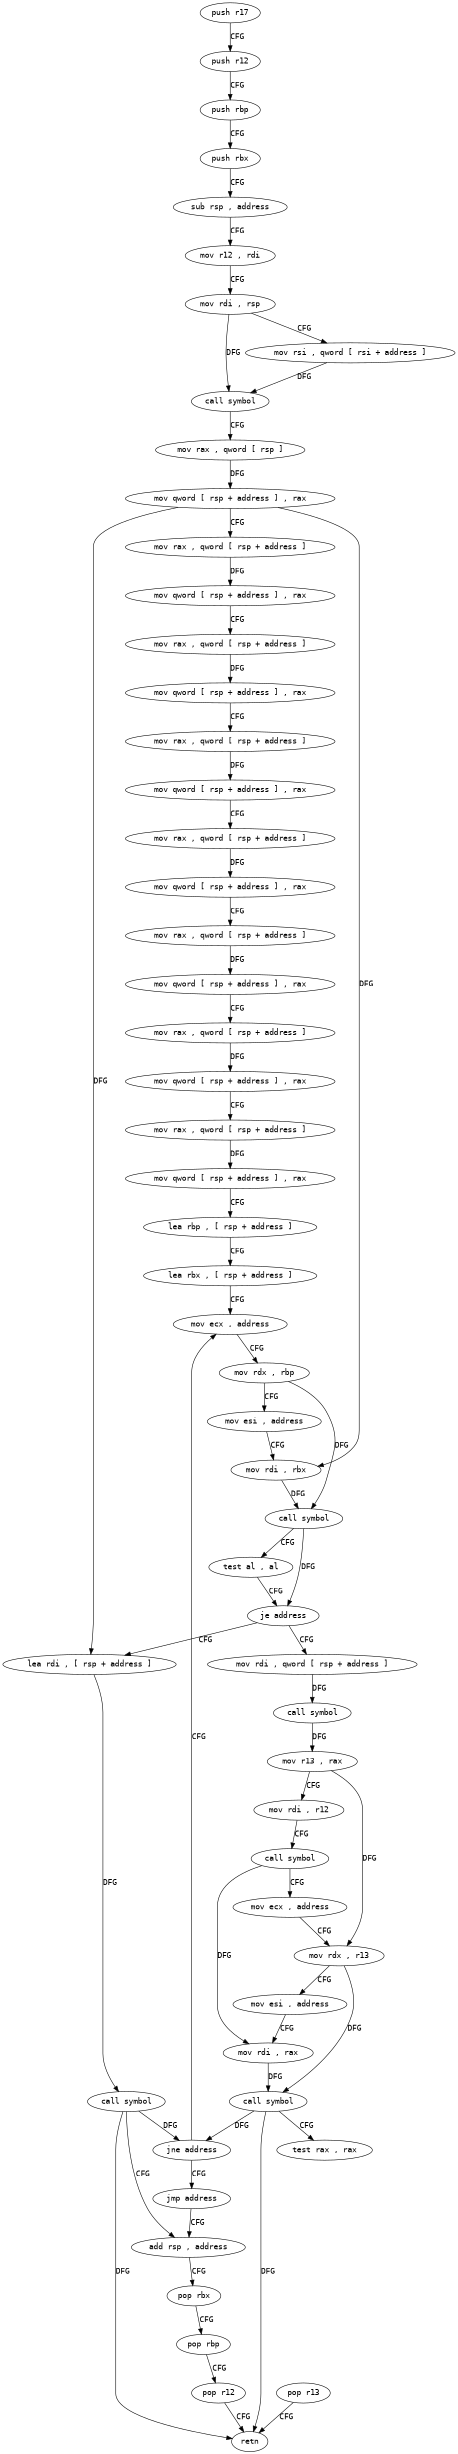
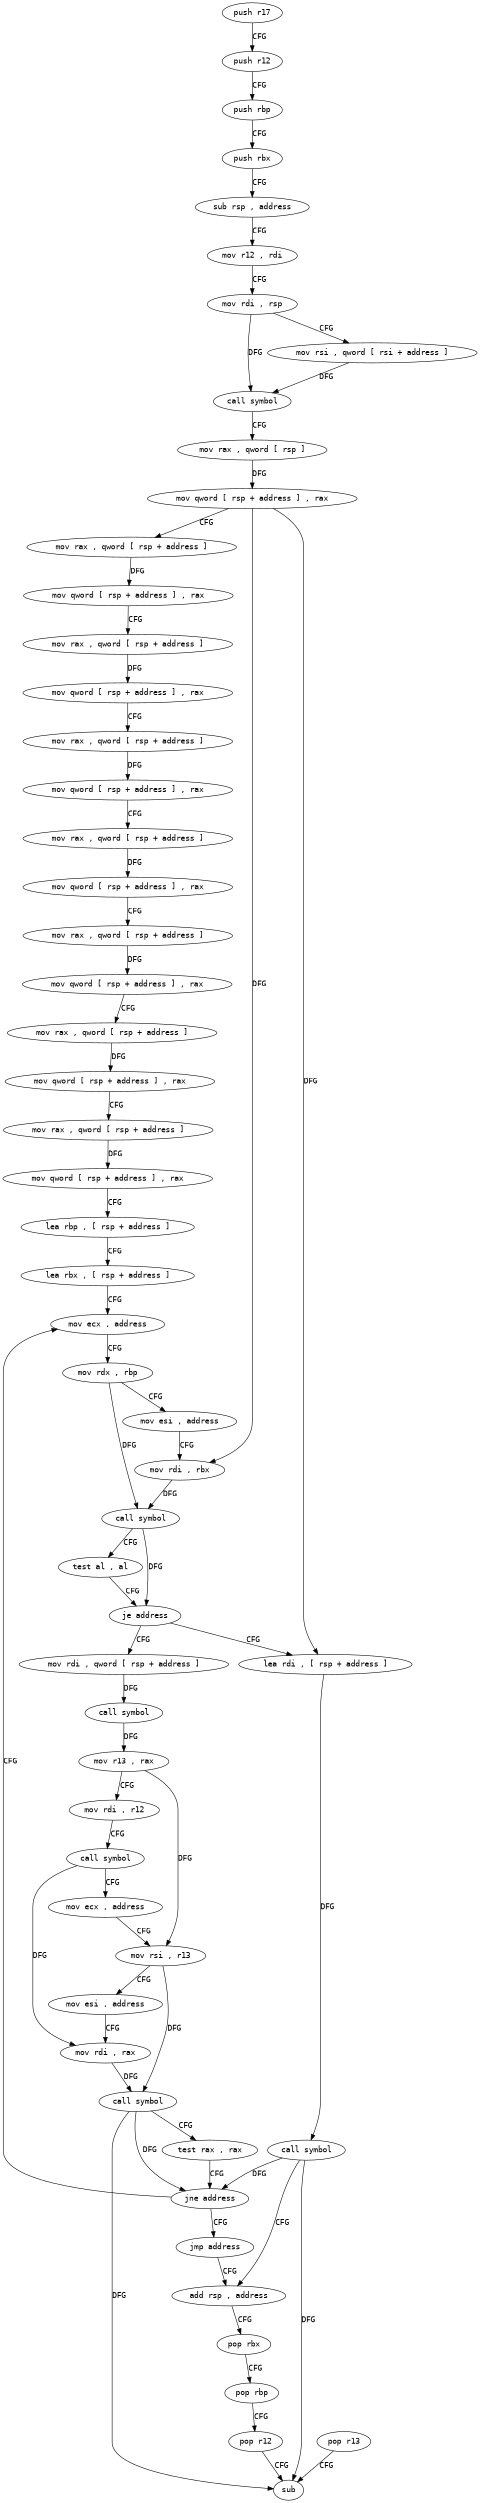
(339, 1956) -> (161, 1956)
none -> (210, 2172)
(250, 2442) -> (289, 2490)
